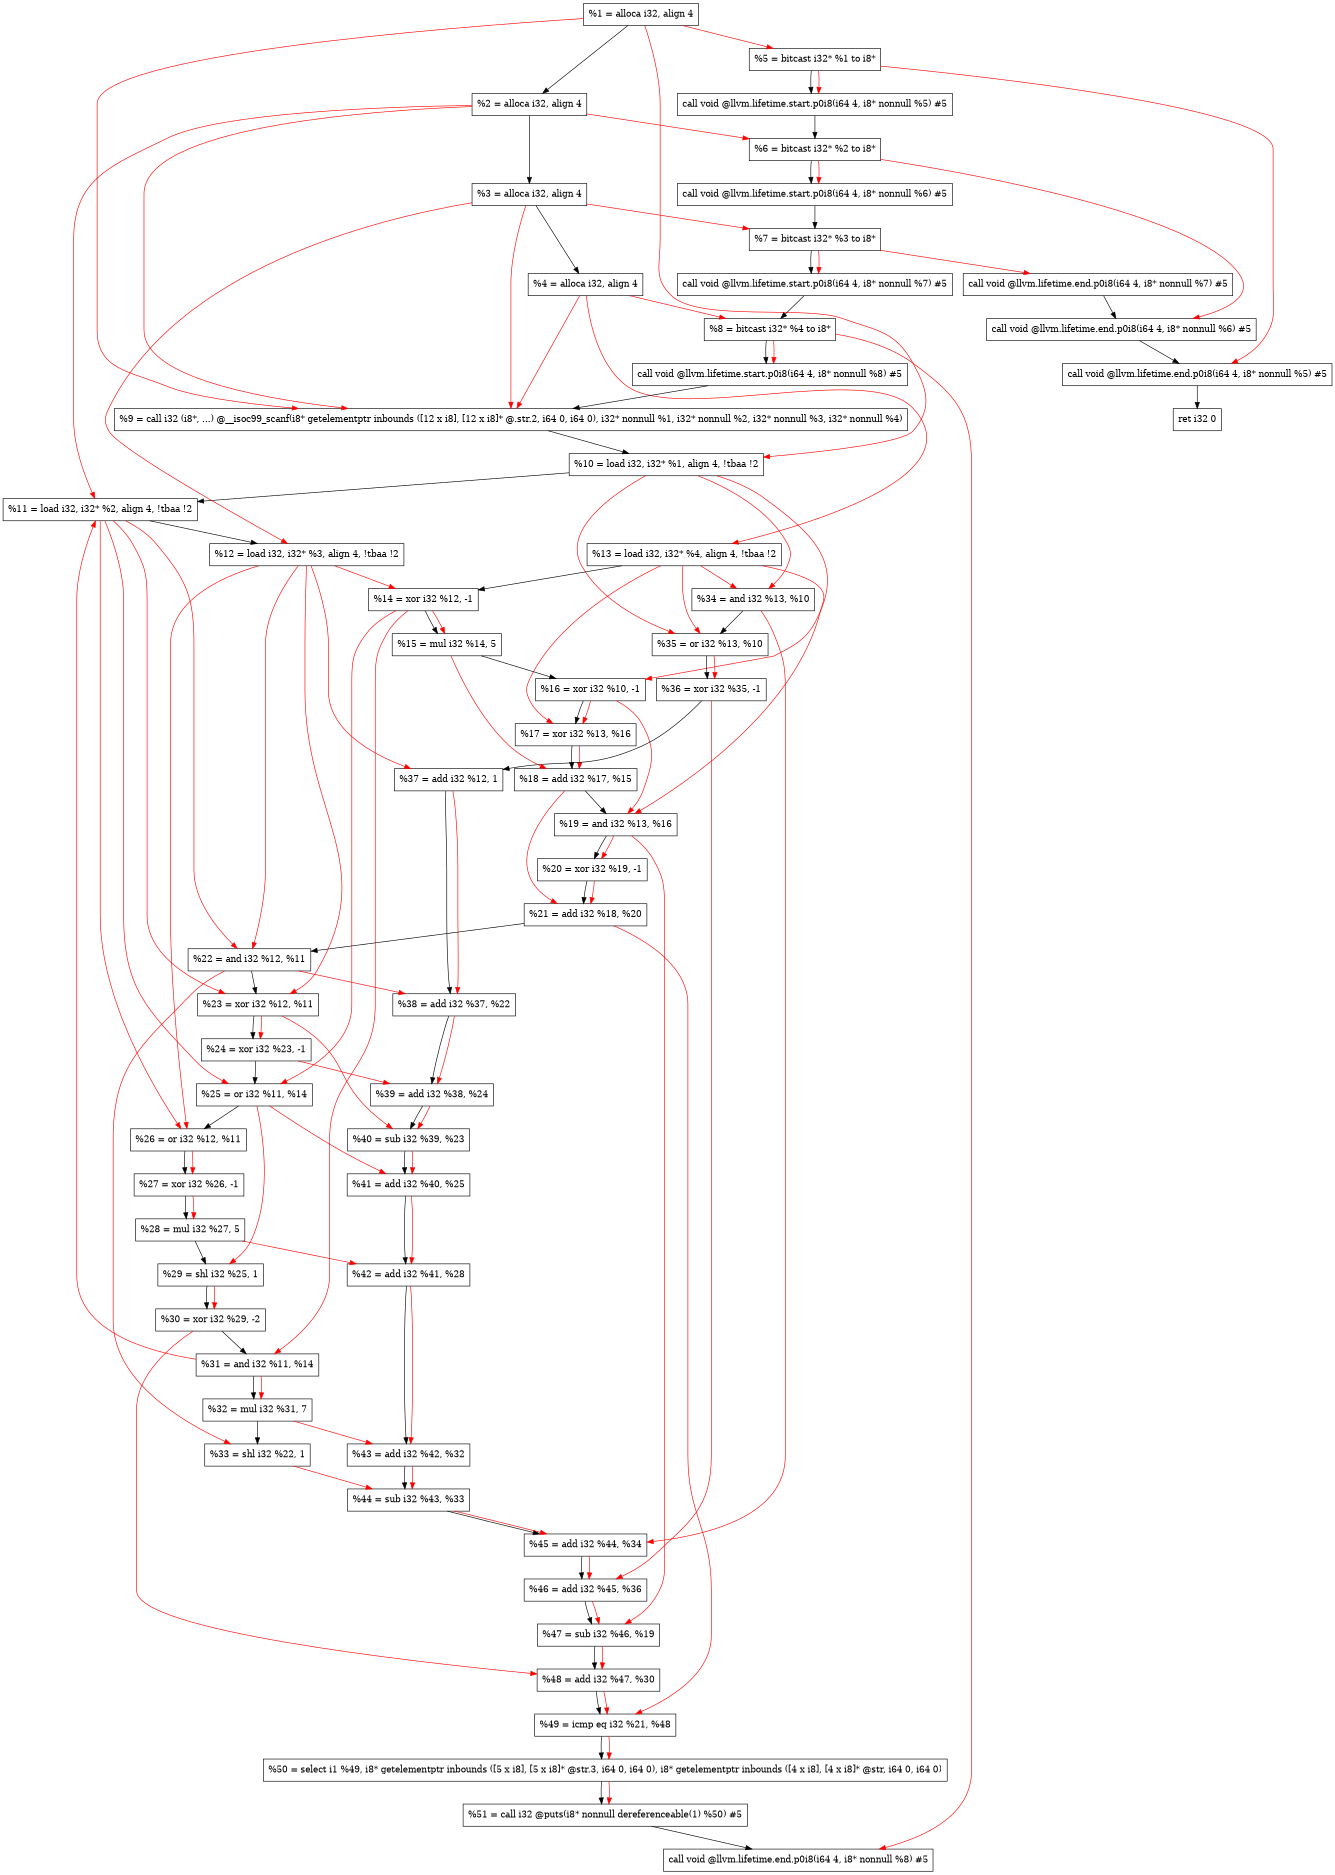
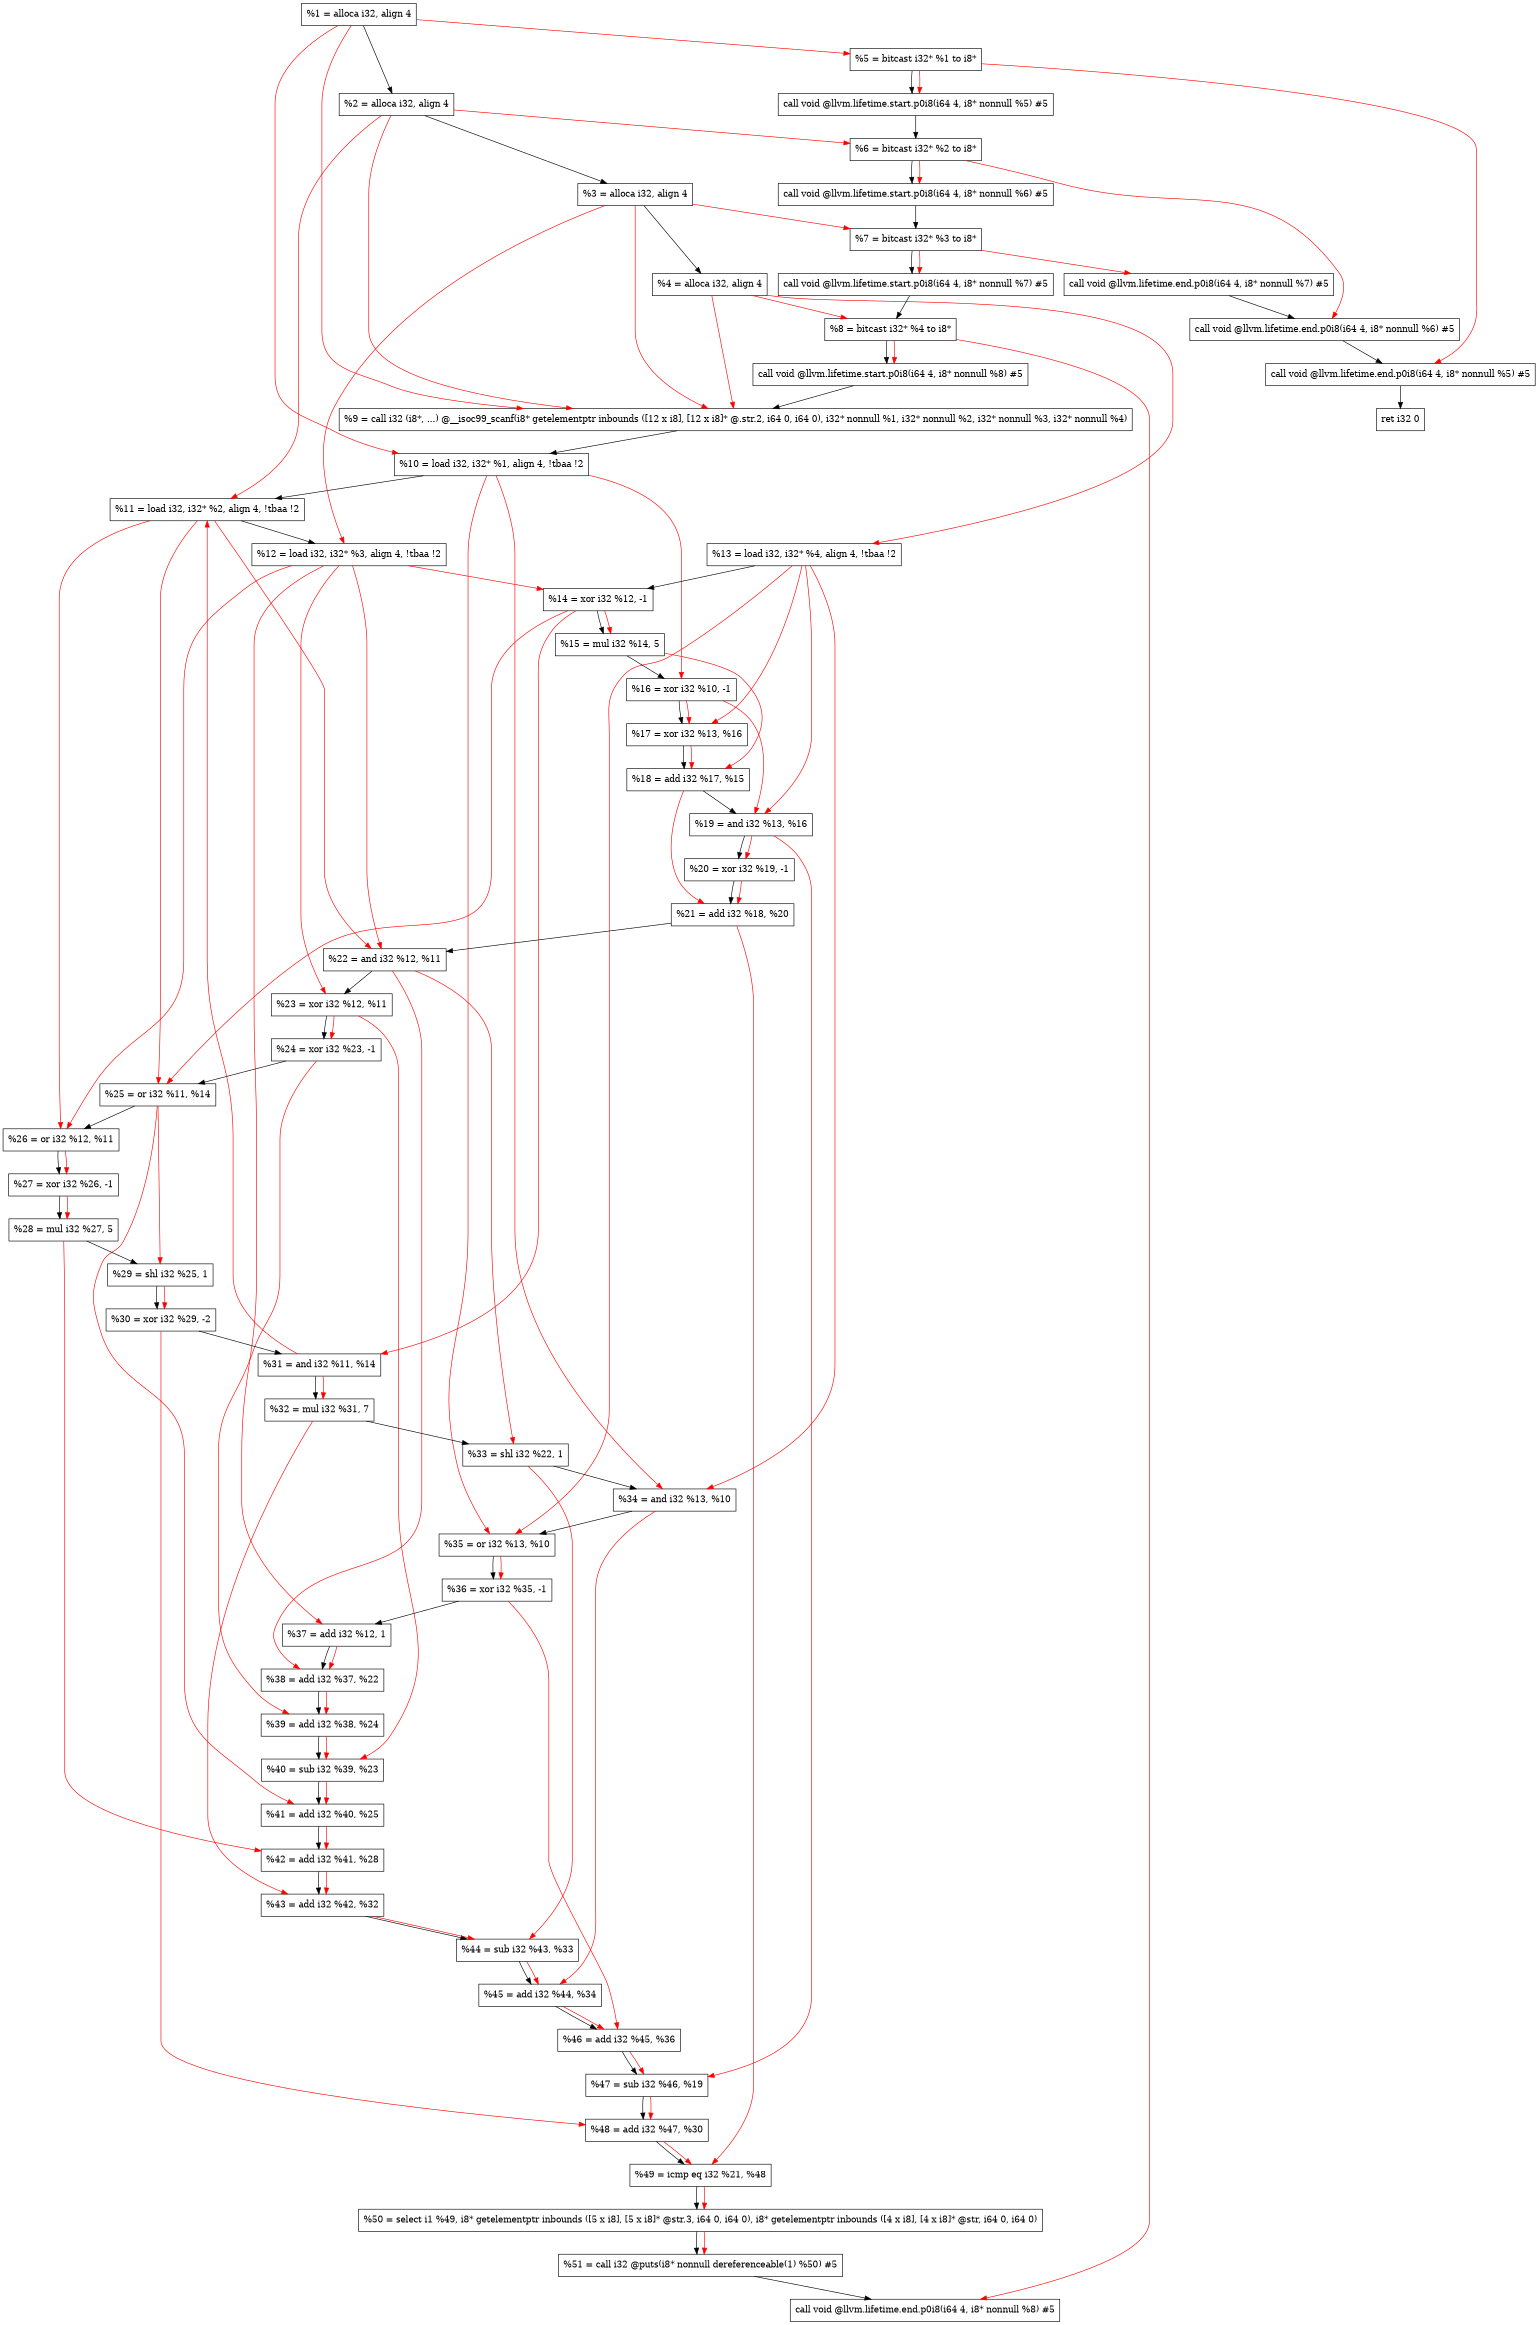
(147, 768) -> none
none -> (592, 1477)
